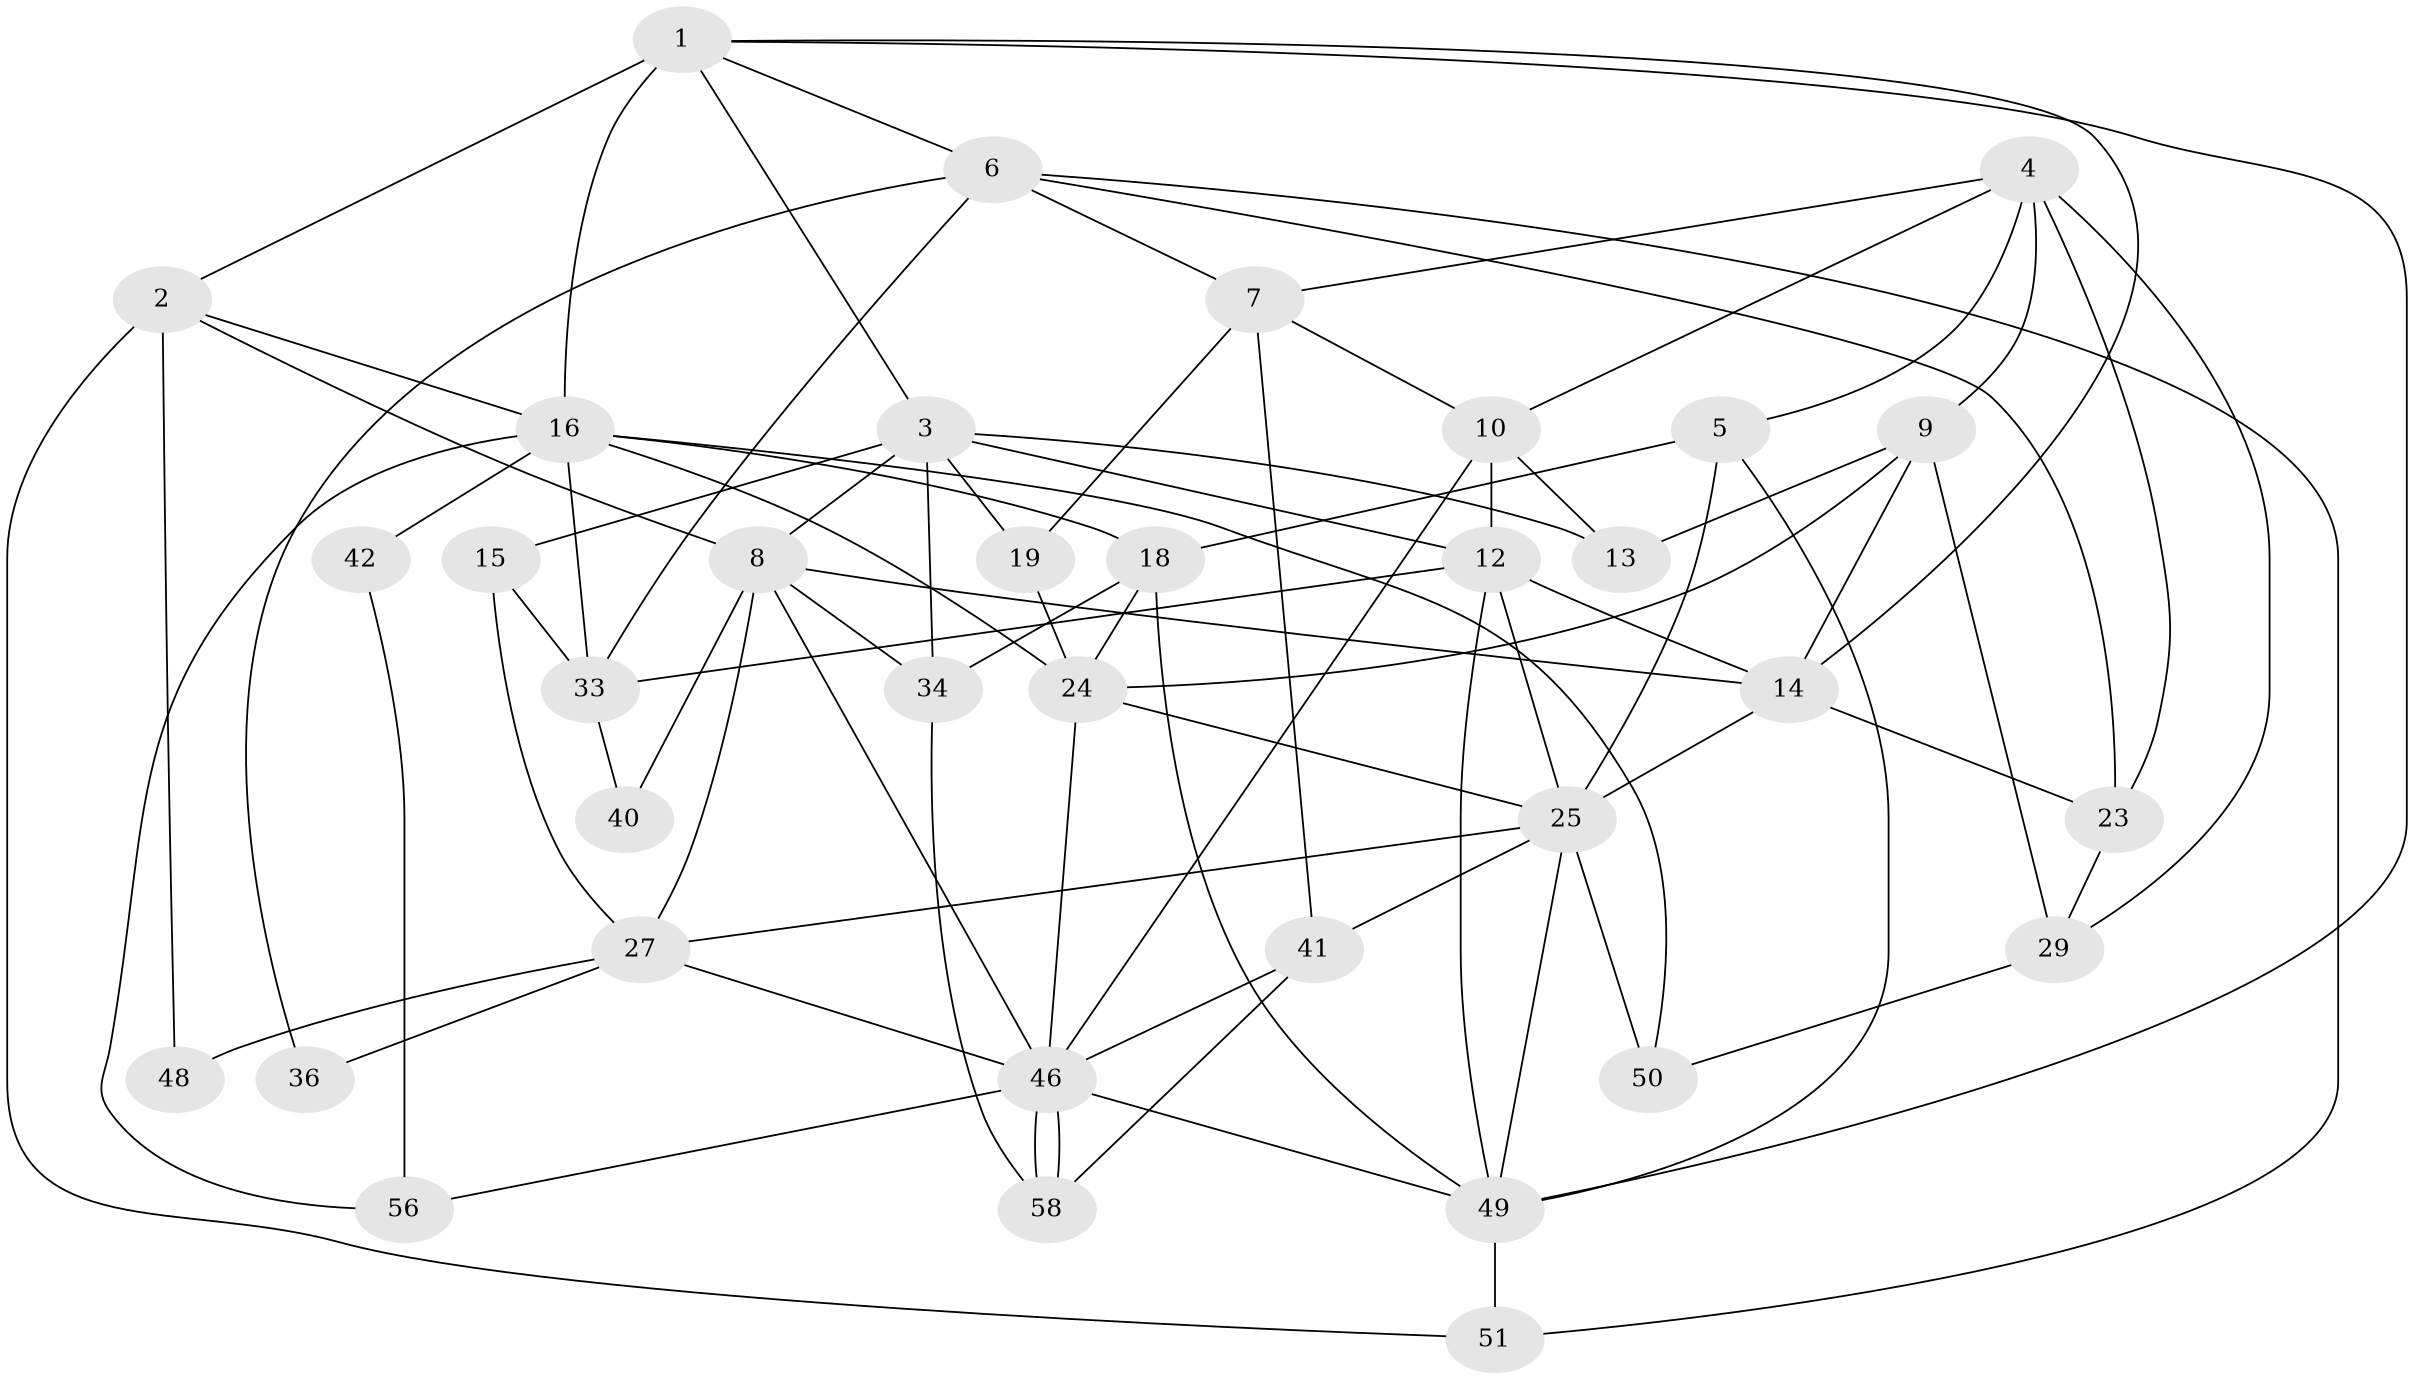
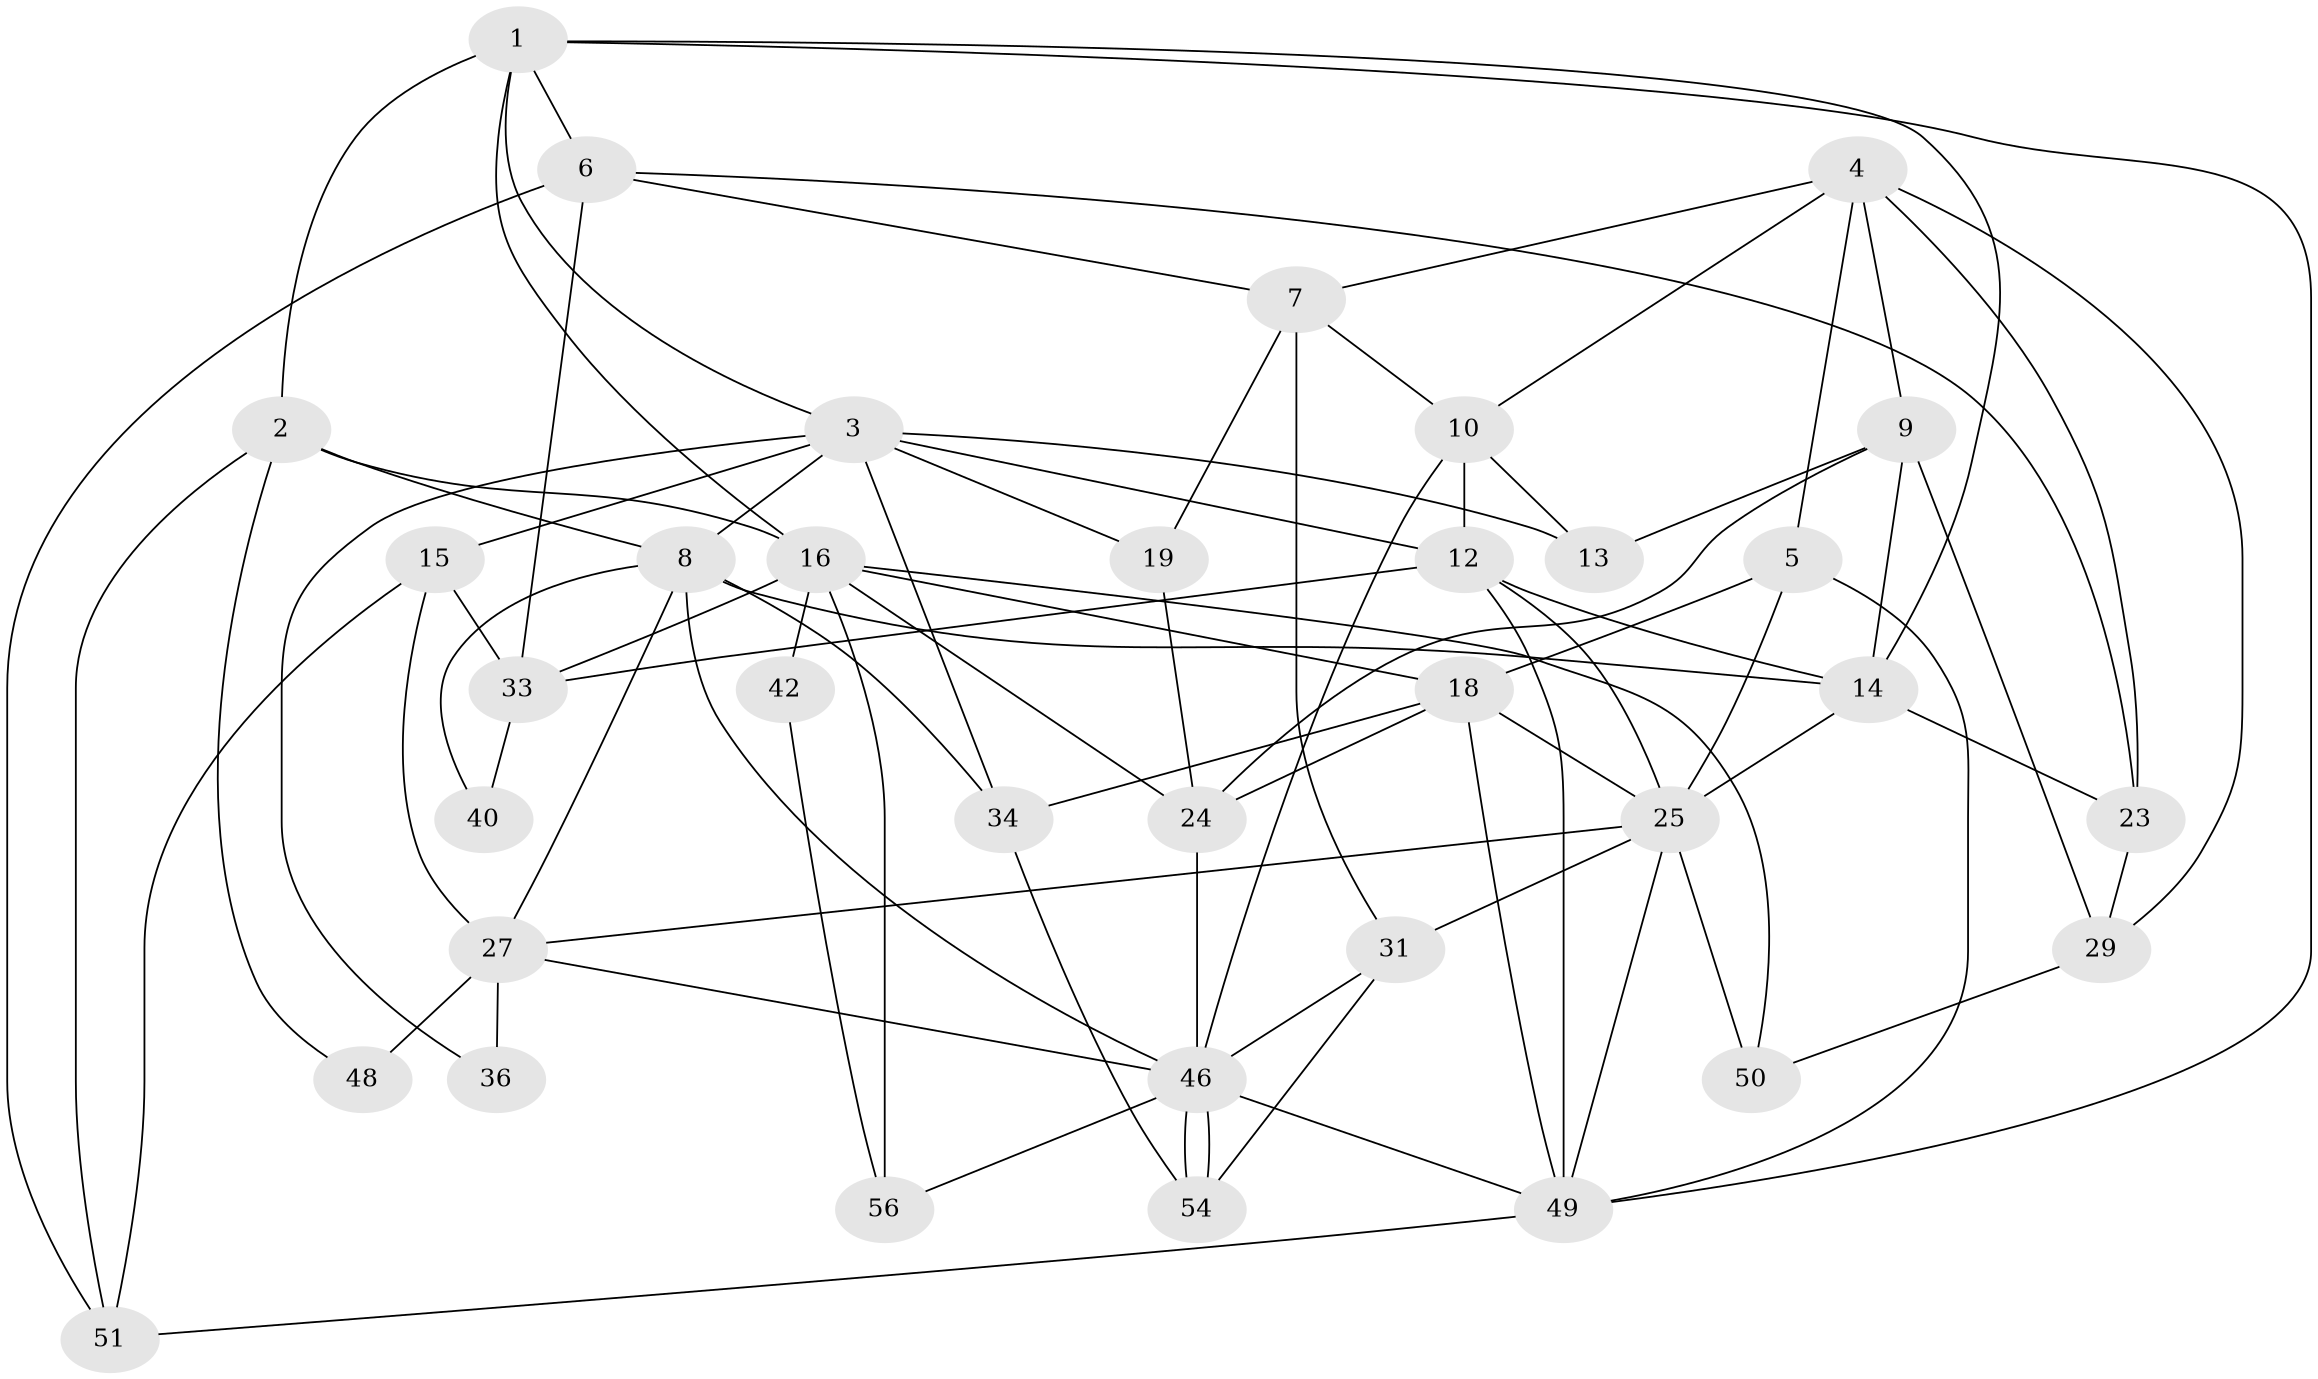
(364, 436) -> (303, 592)
(1323, 755) -> (1574, 759)
none -> (151, 898)
(1314, 950) -> (1396, 950)
(1047, 1210) -> (1197, 1210)
